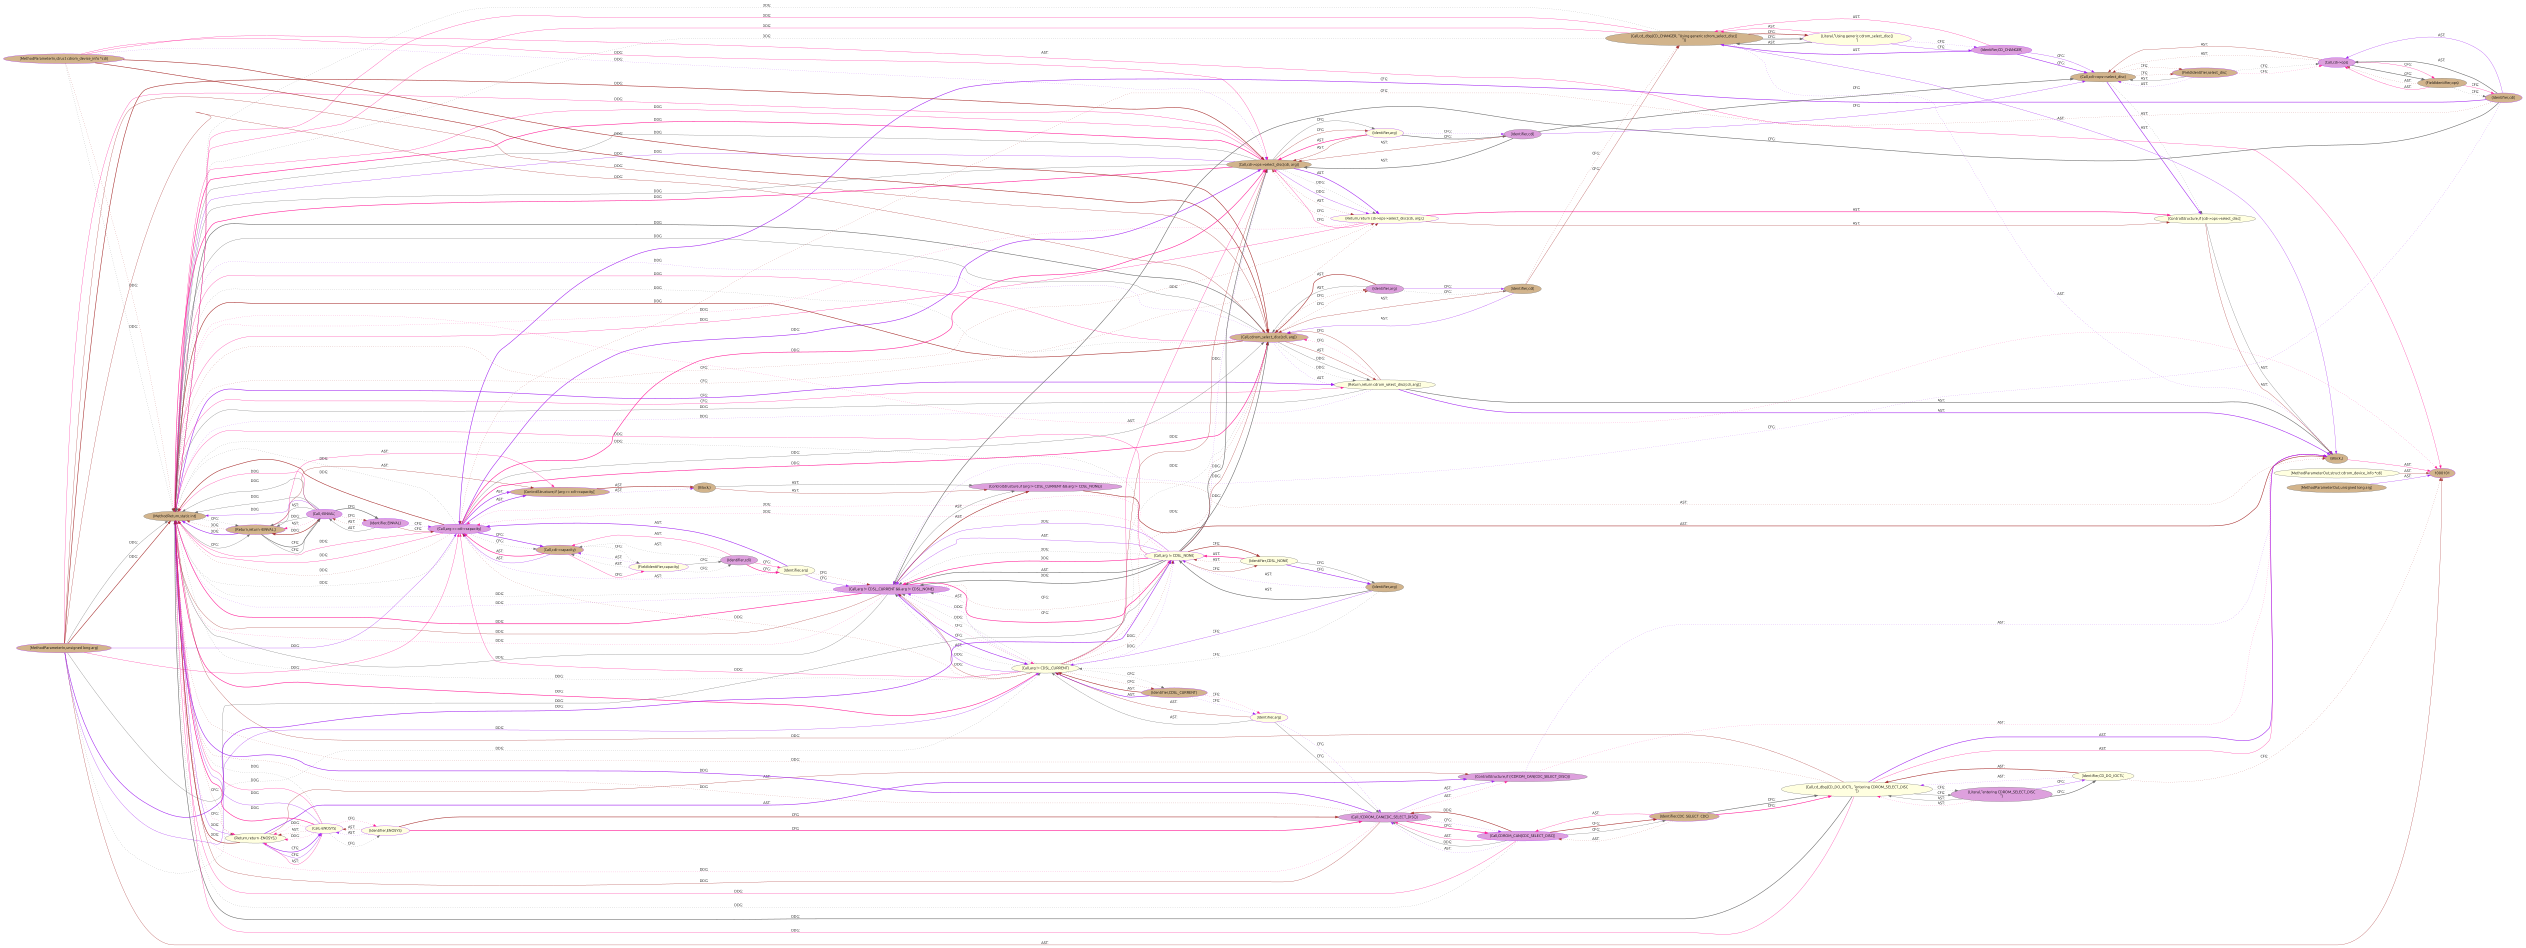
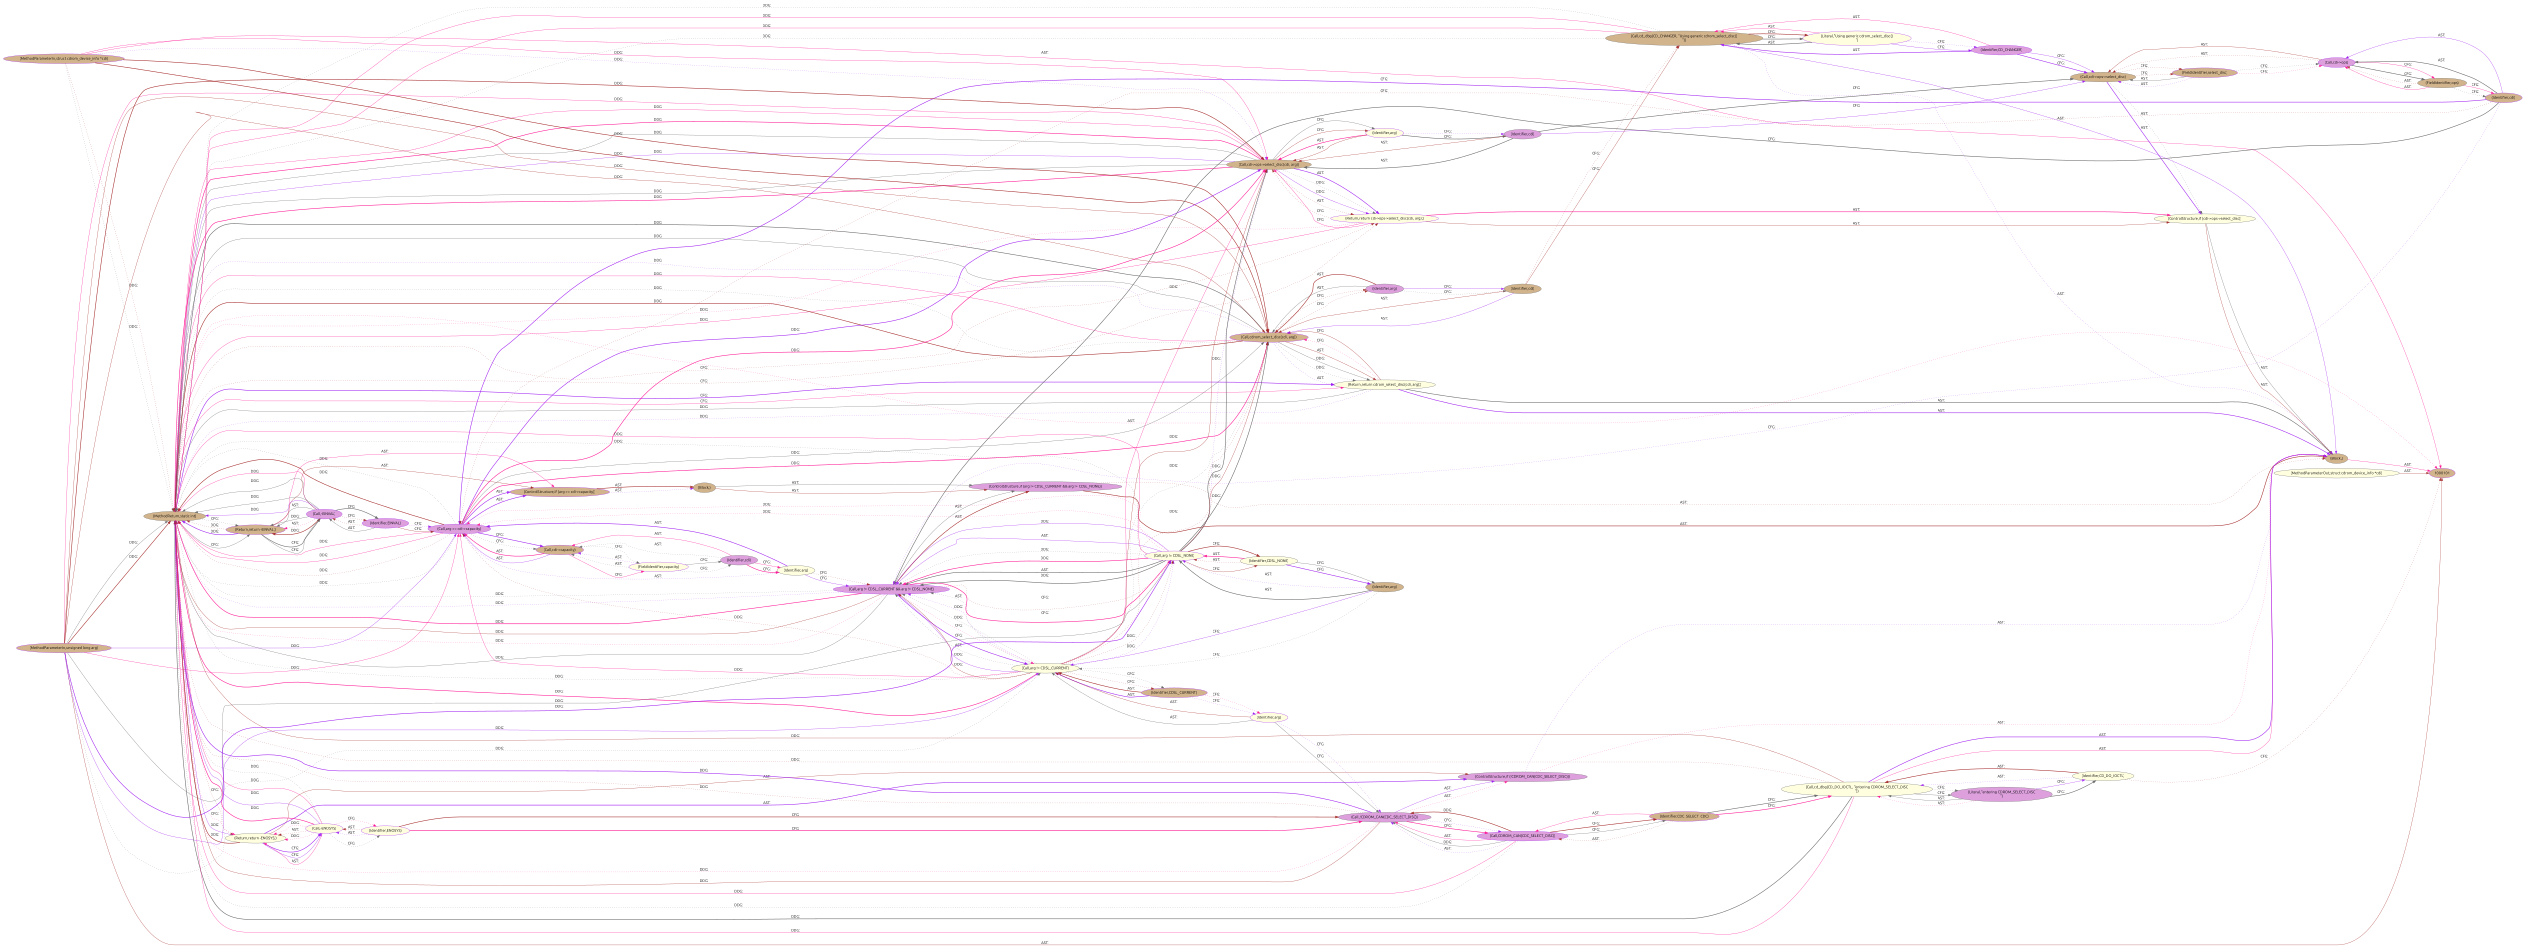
(2337, 488) -> none
